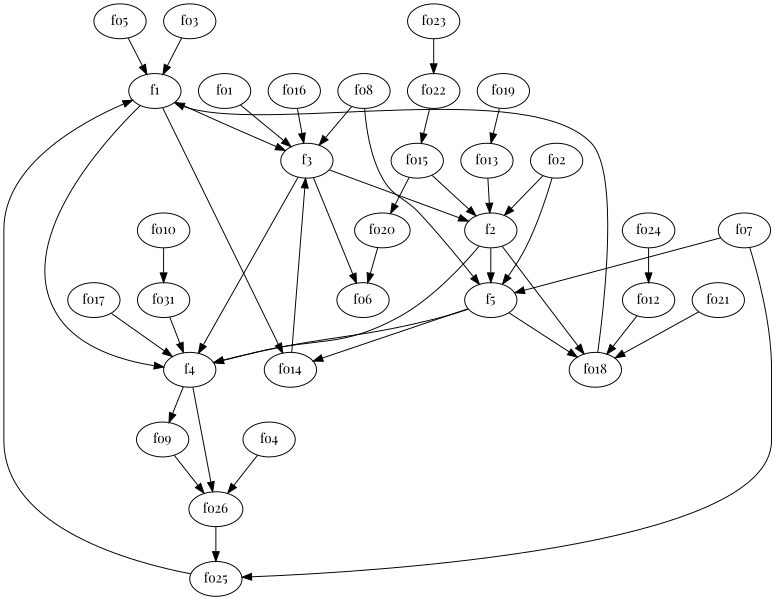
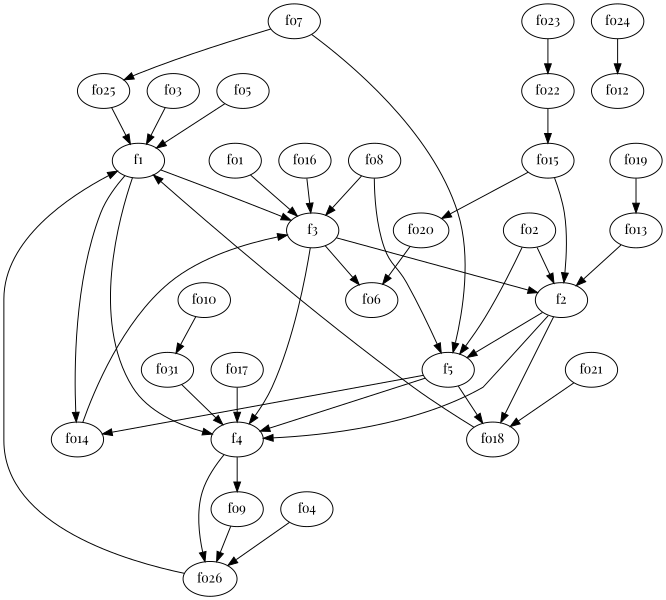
(625, 331) -> none
(216, 539) -> (4, 405)
